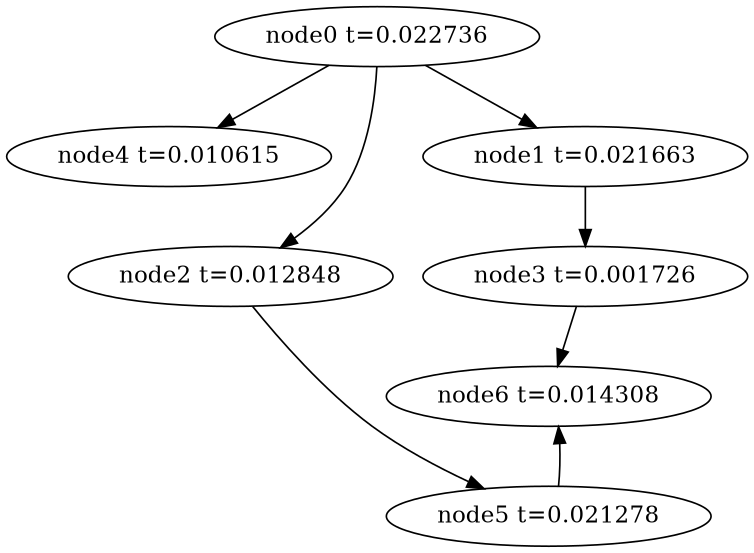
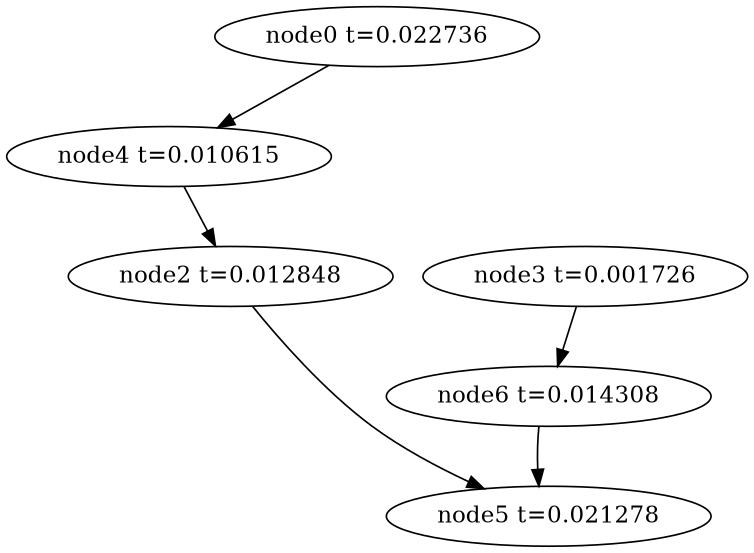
(585, 157) -> none
(357, 163) -> (196, 209)
(560, 465) -> (538, 448)
